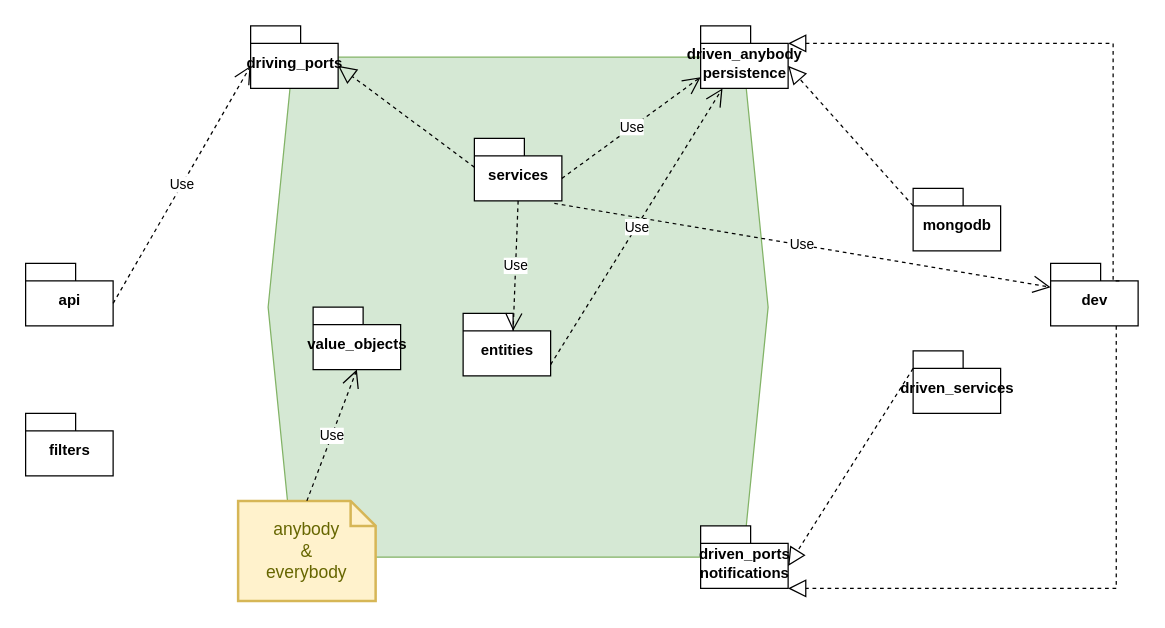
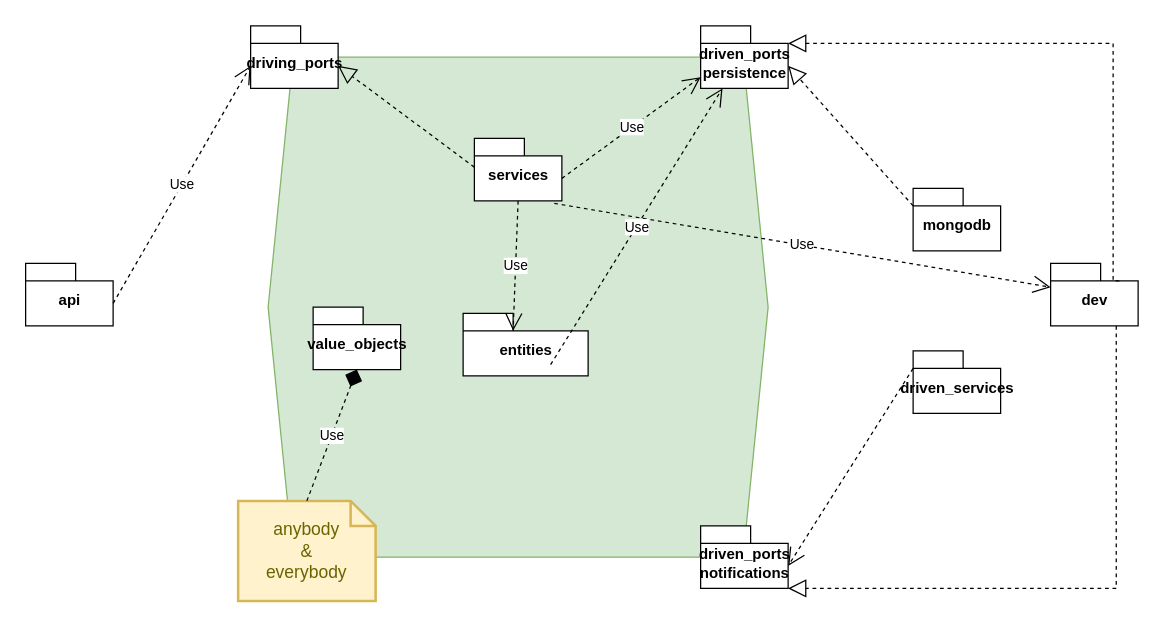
(745, 63) -> (745, 63)
(507, 344) -> (526, 344)
(353, 379) -> (350, 386)
(69, 444) -> none
(799, 549) -> (794, 556)
